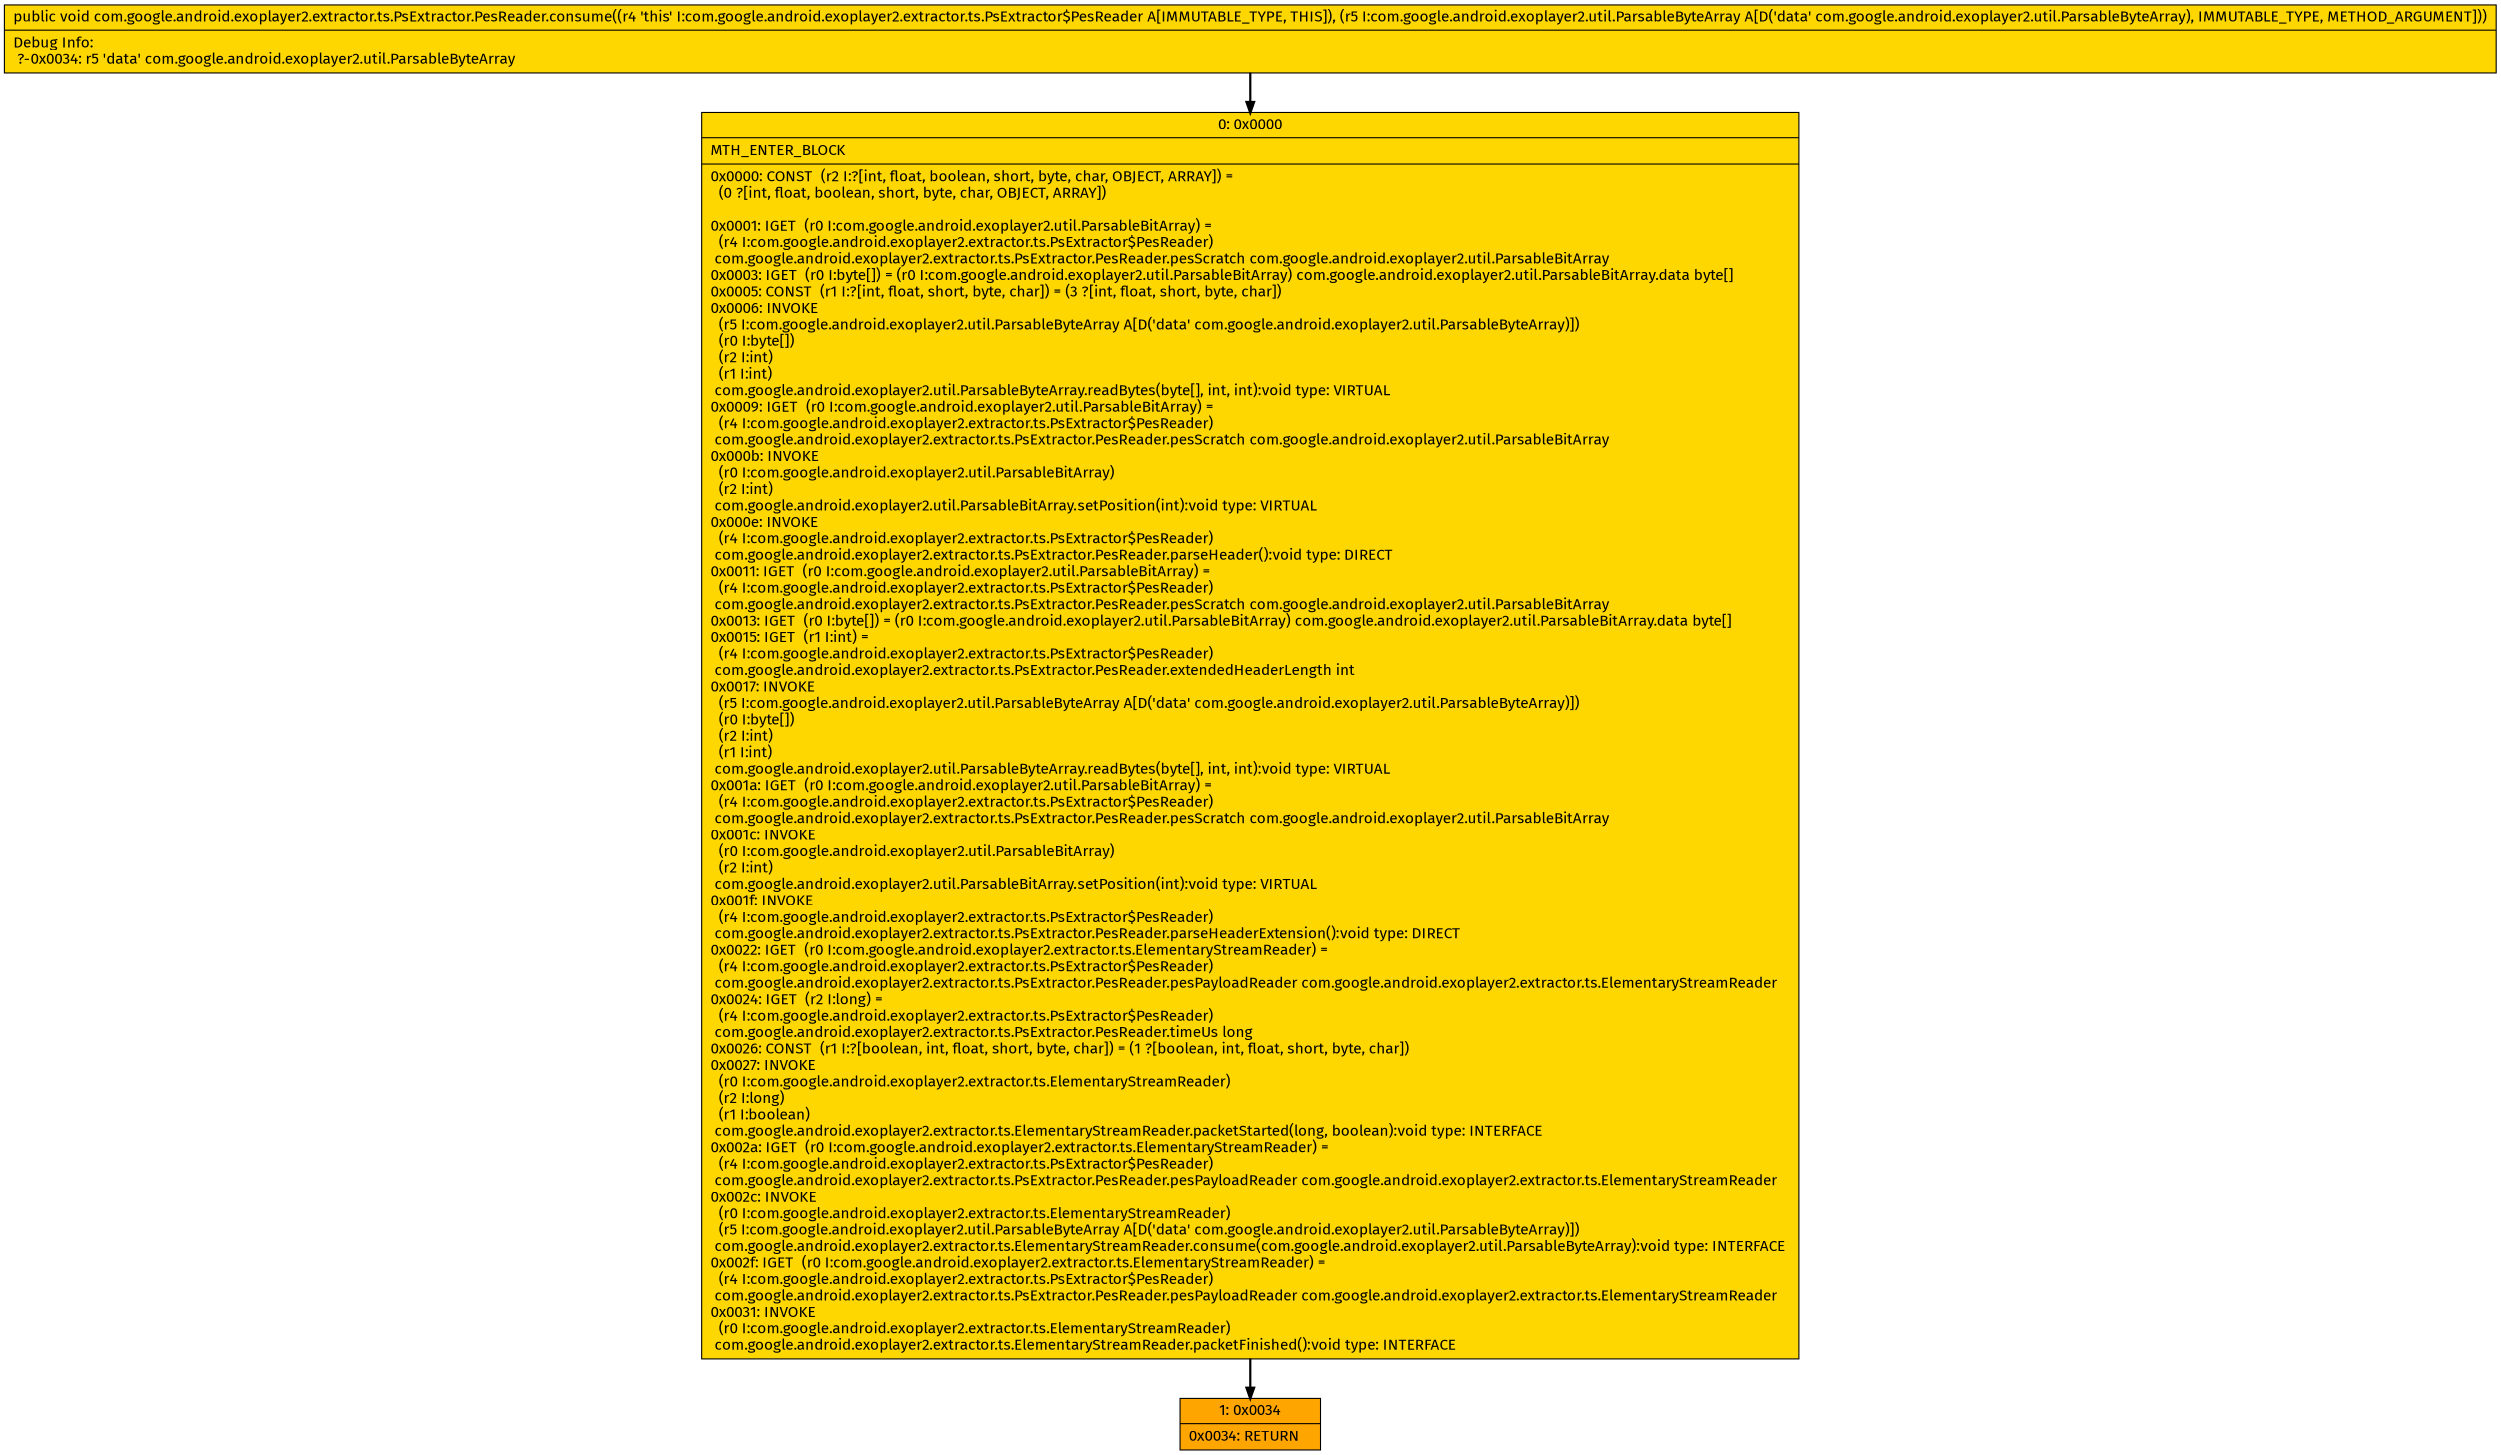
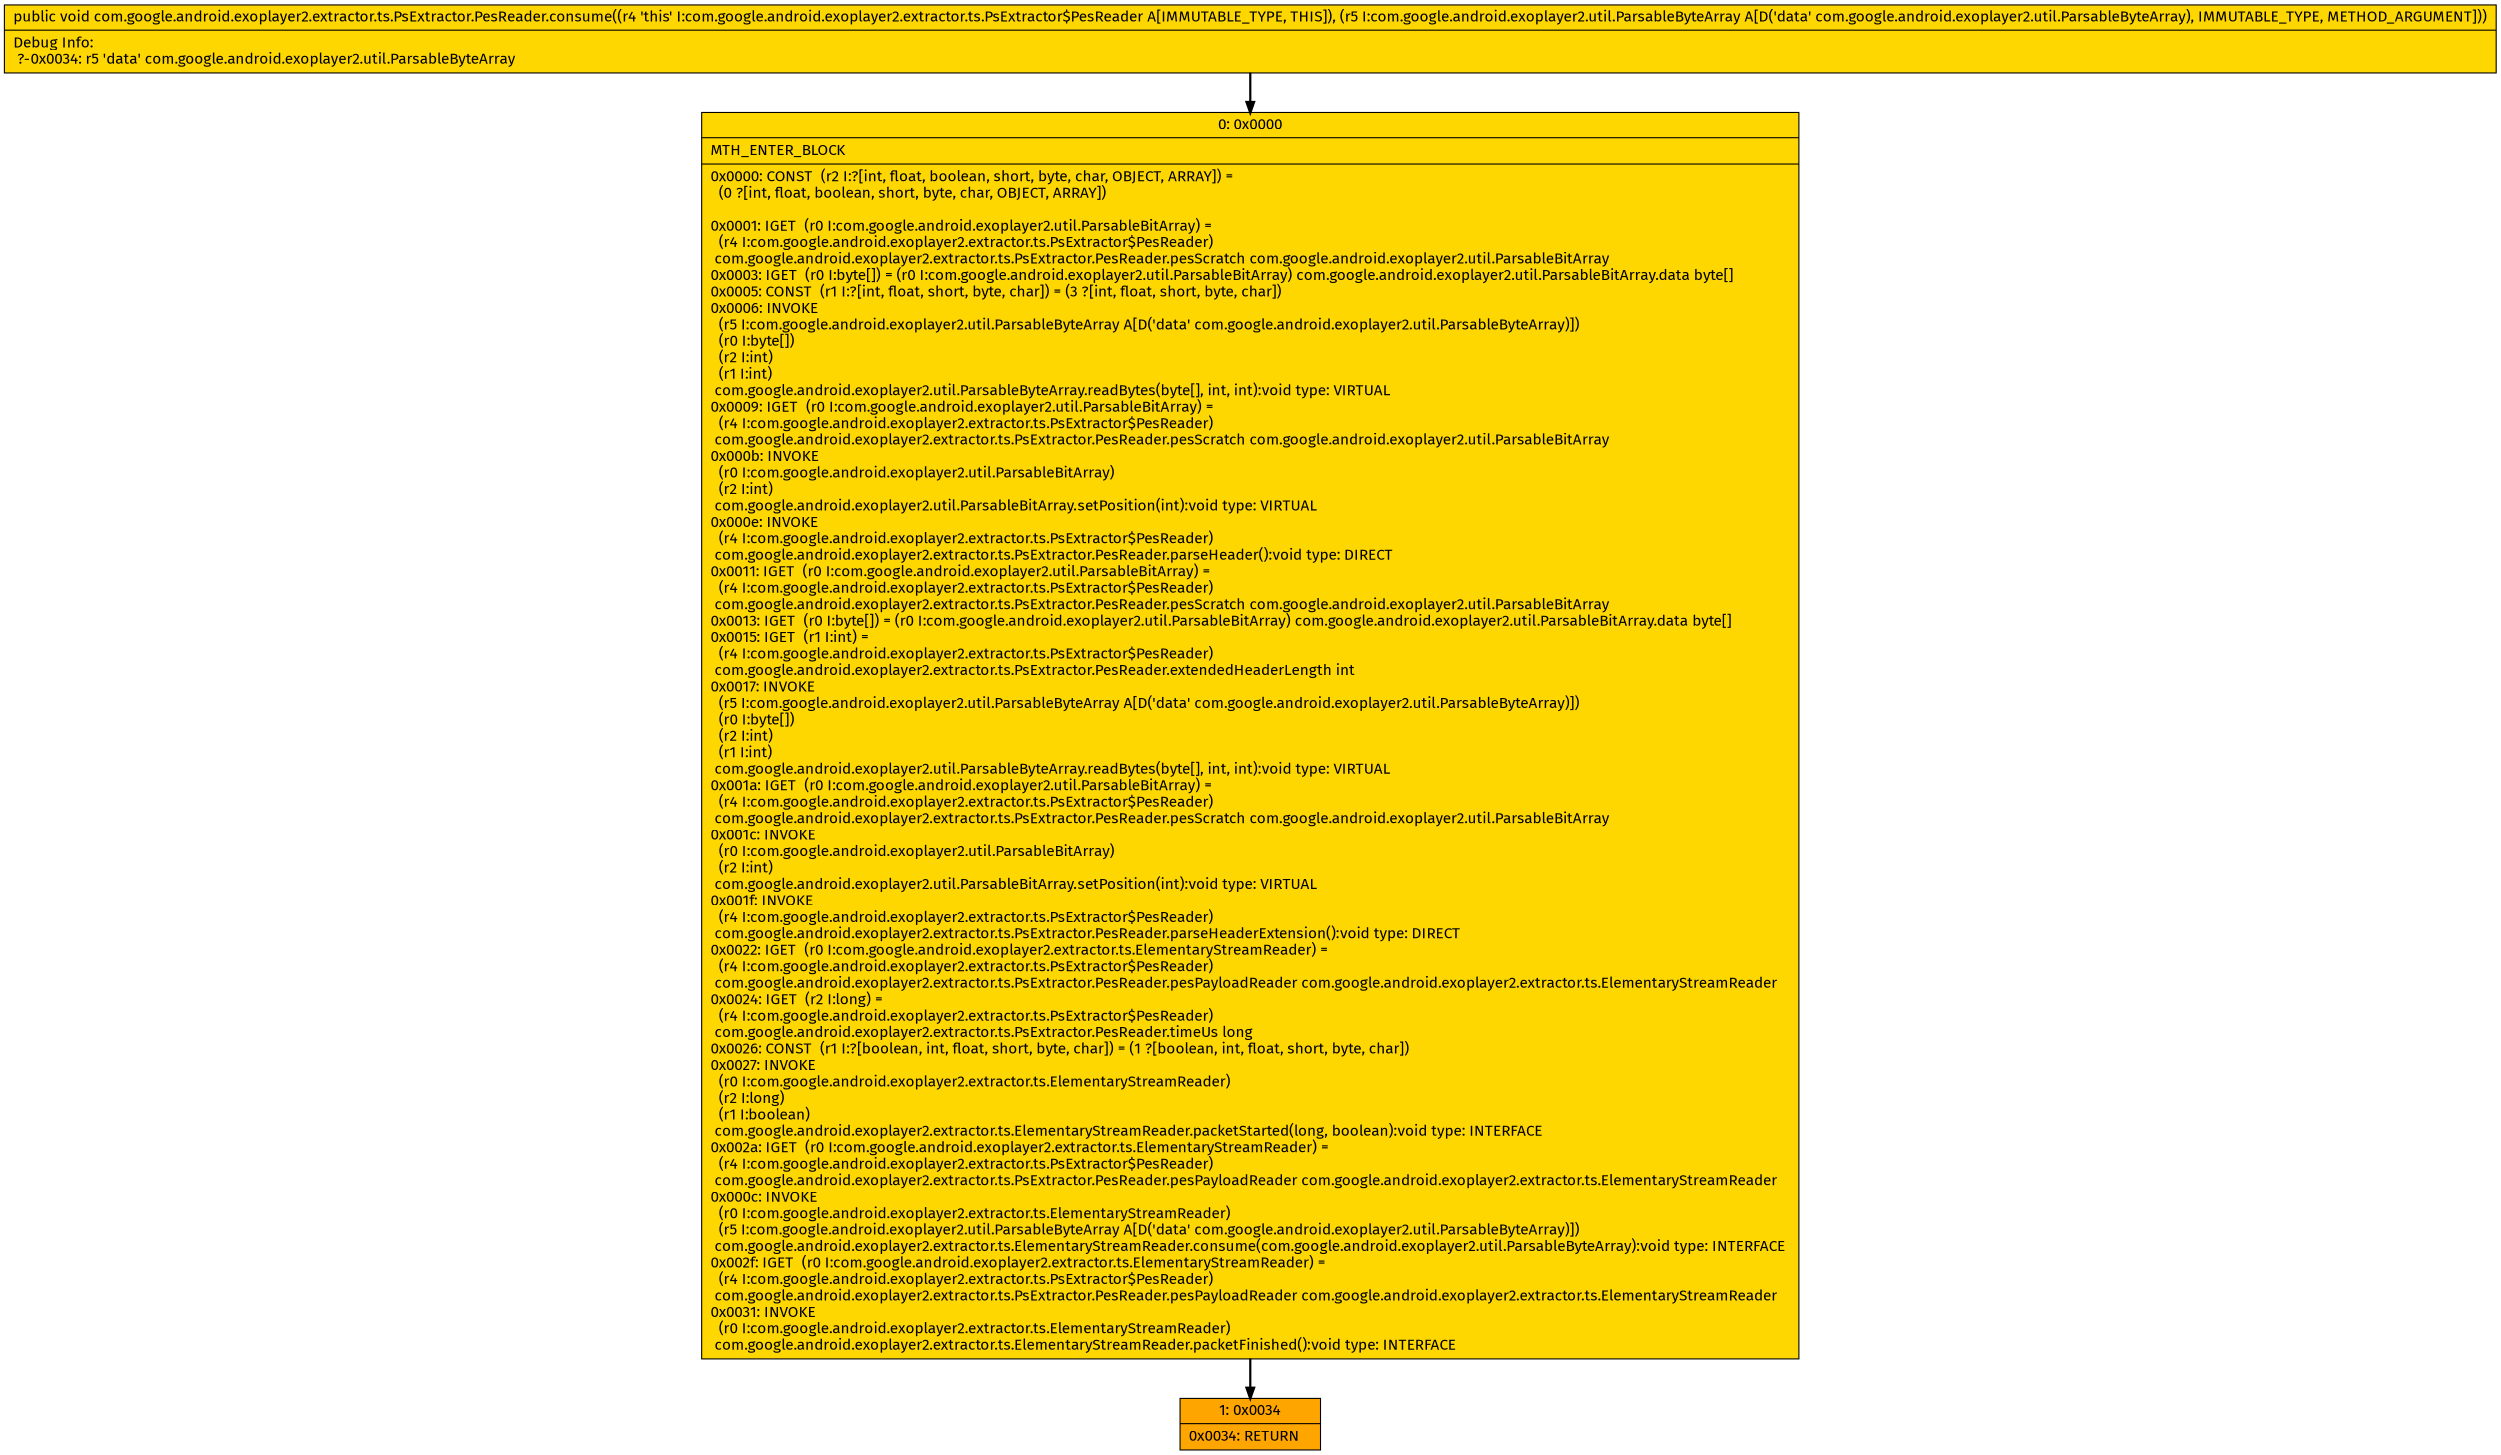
(768, 1197) -> (769, 1197)
